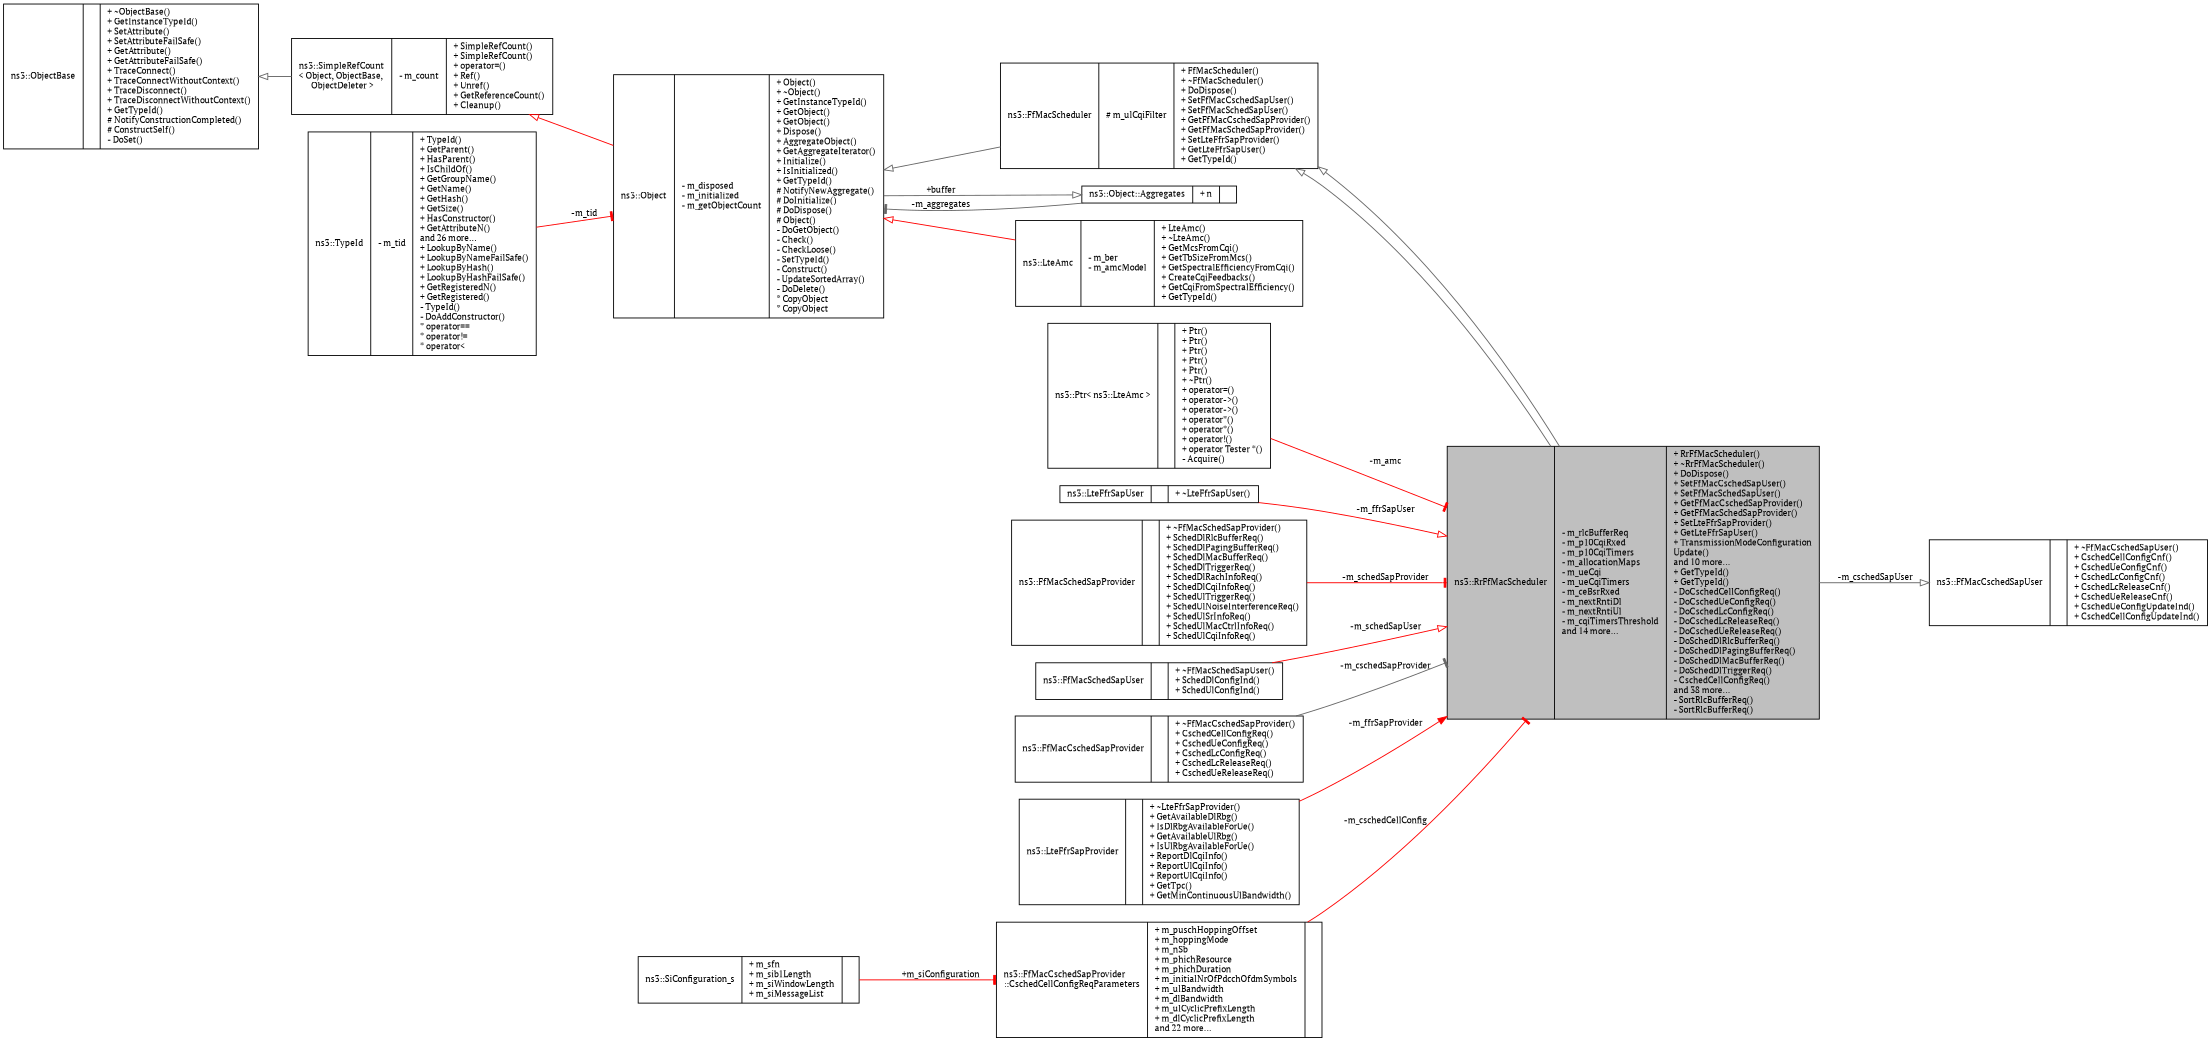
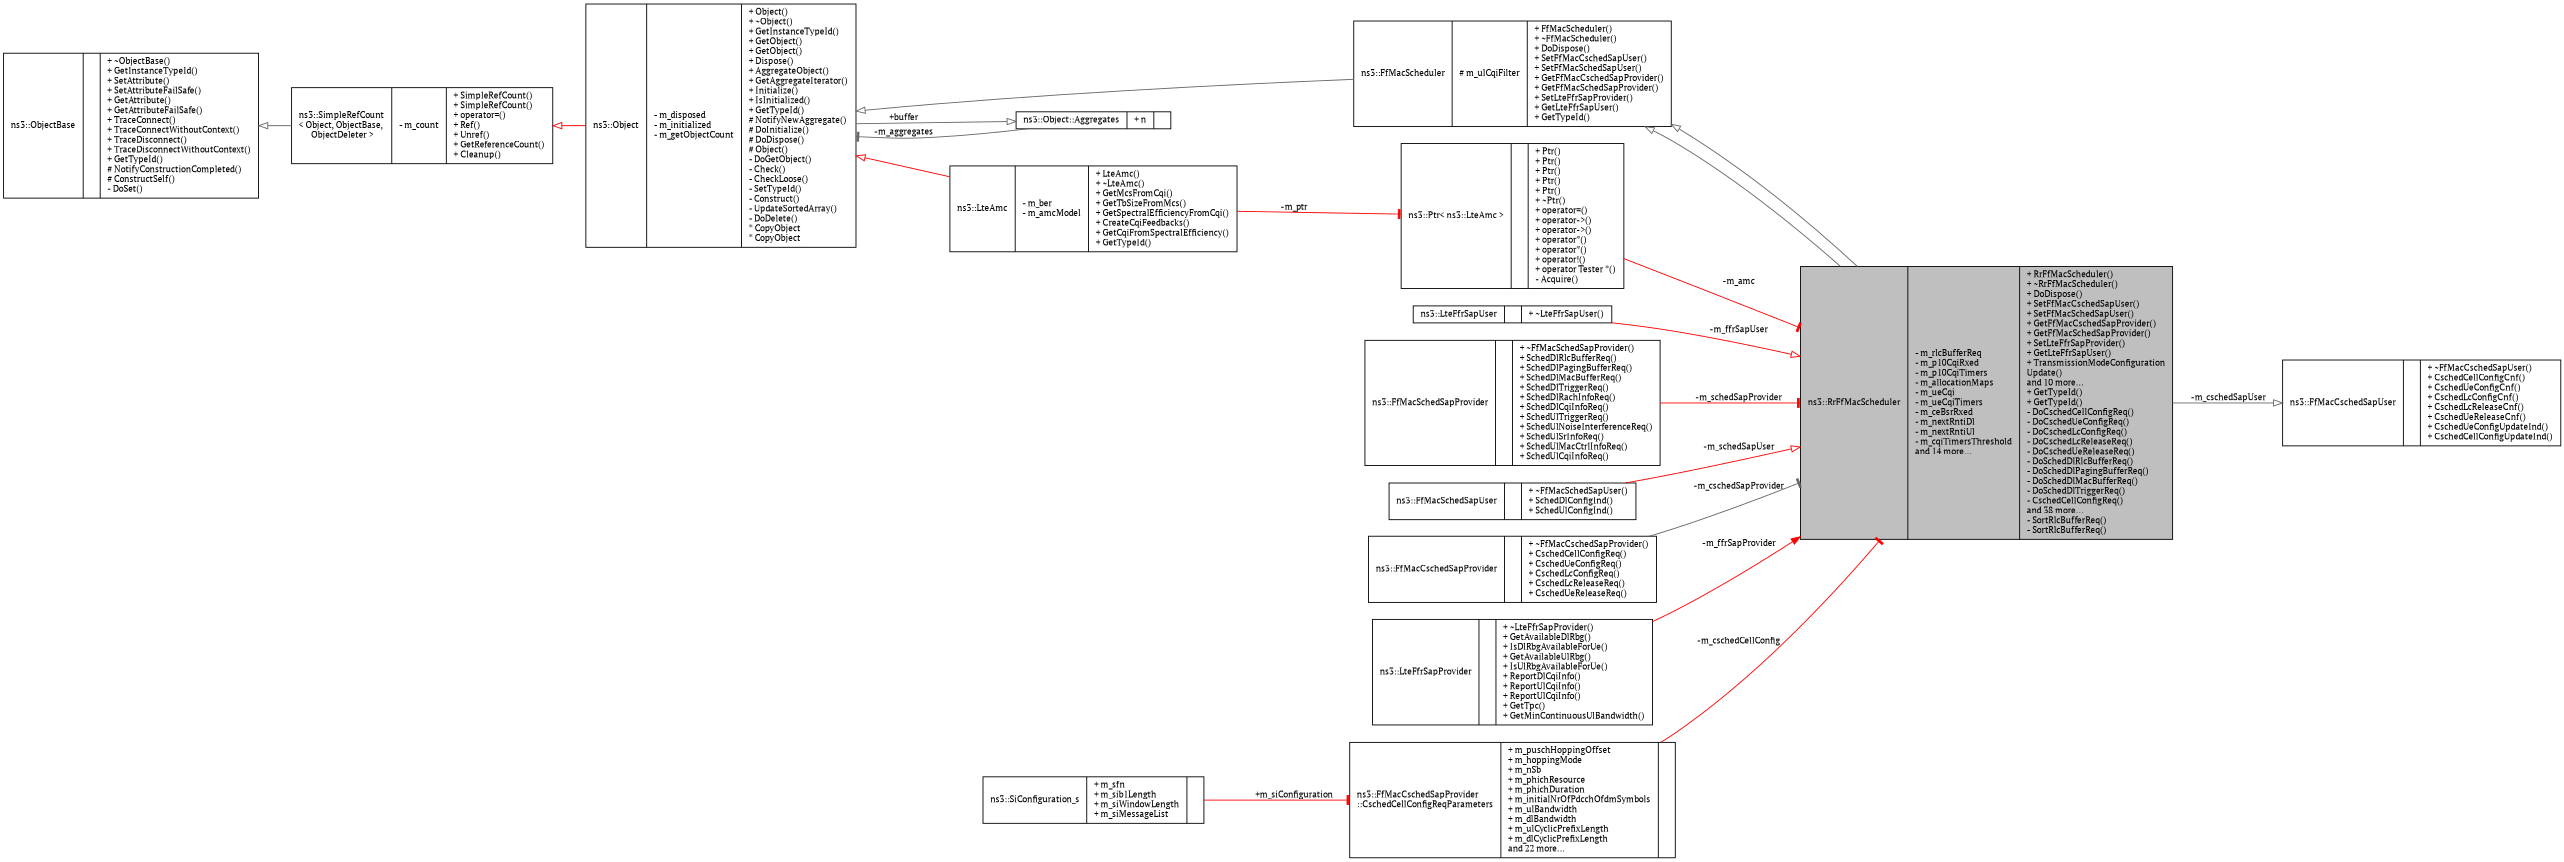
none -> (1317, 213)
(422, 244) -> none
